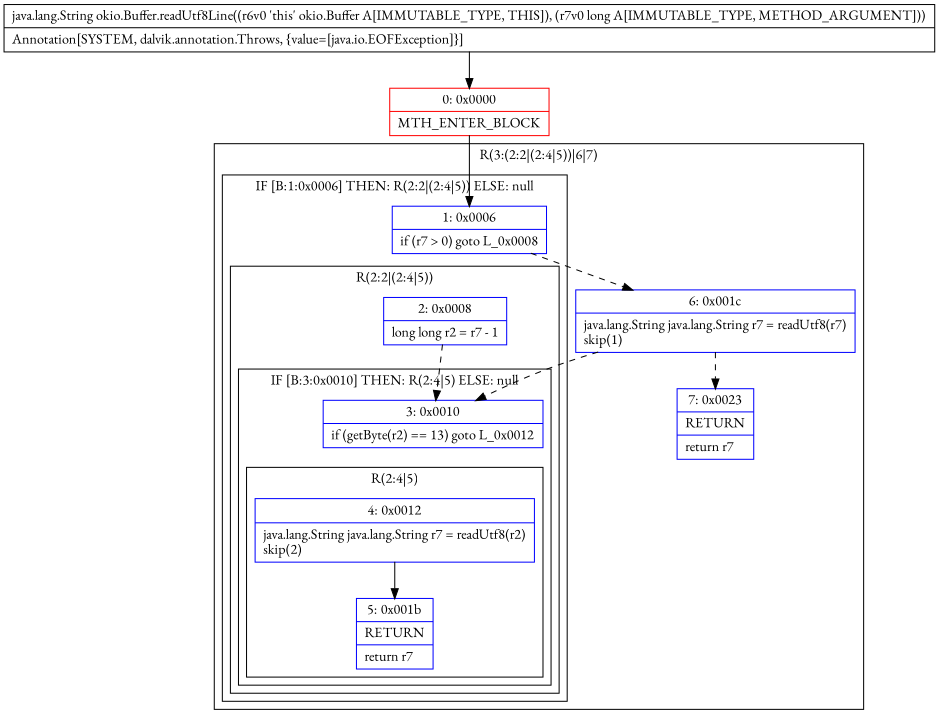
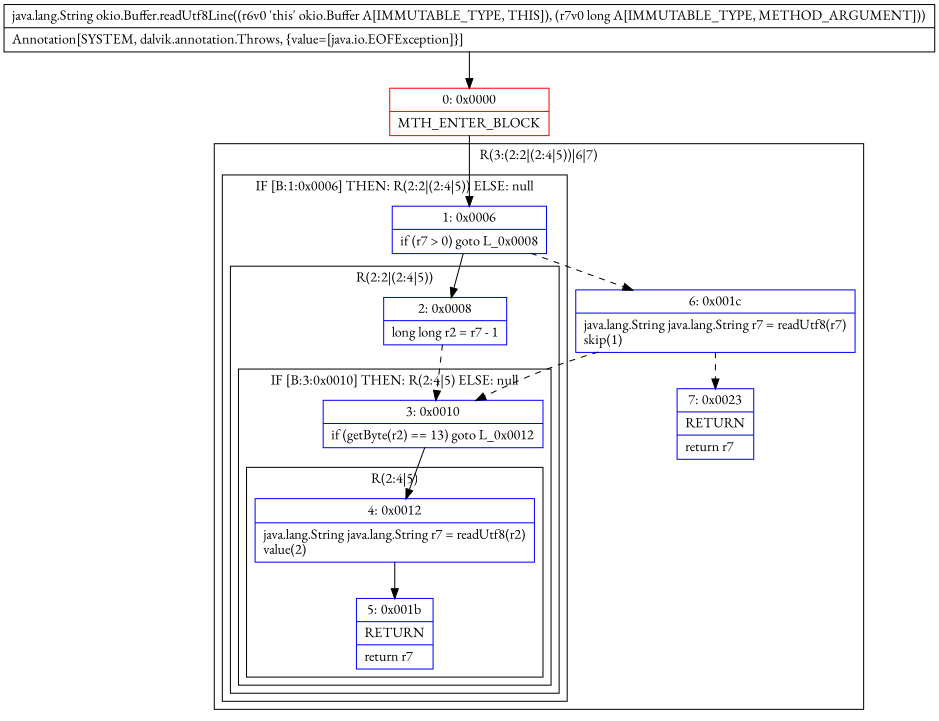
none -> (458, 272)
none -> (415, 474)
(283, 550) -> (285, 550)
